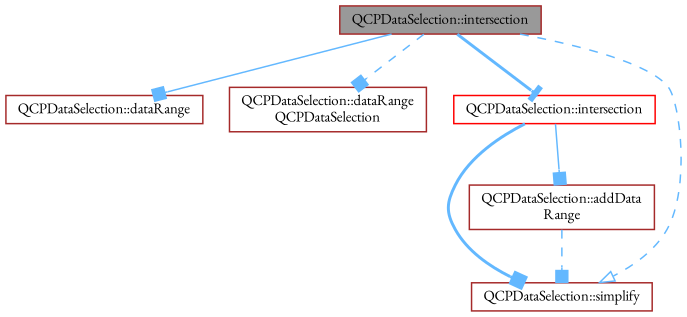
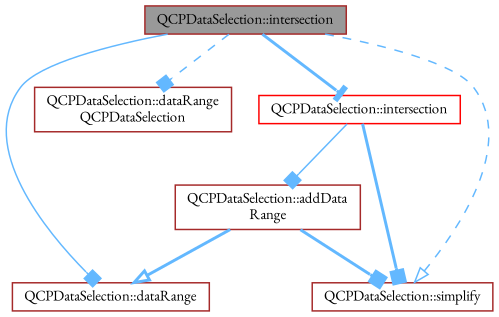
(562, 249) -> (335, 252)
none -> (189, 252)
